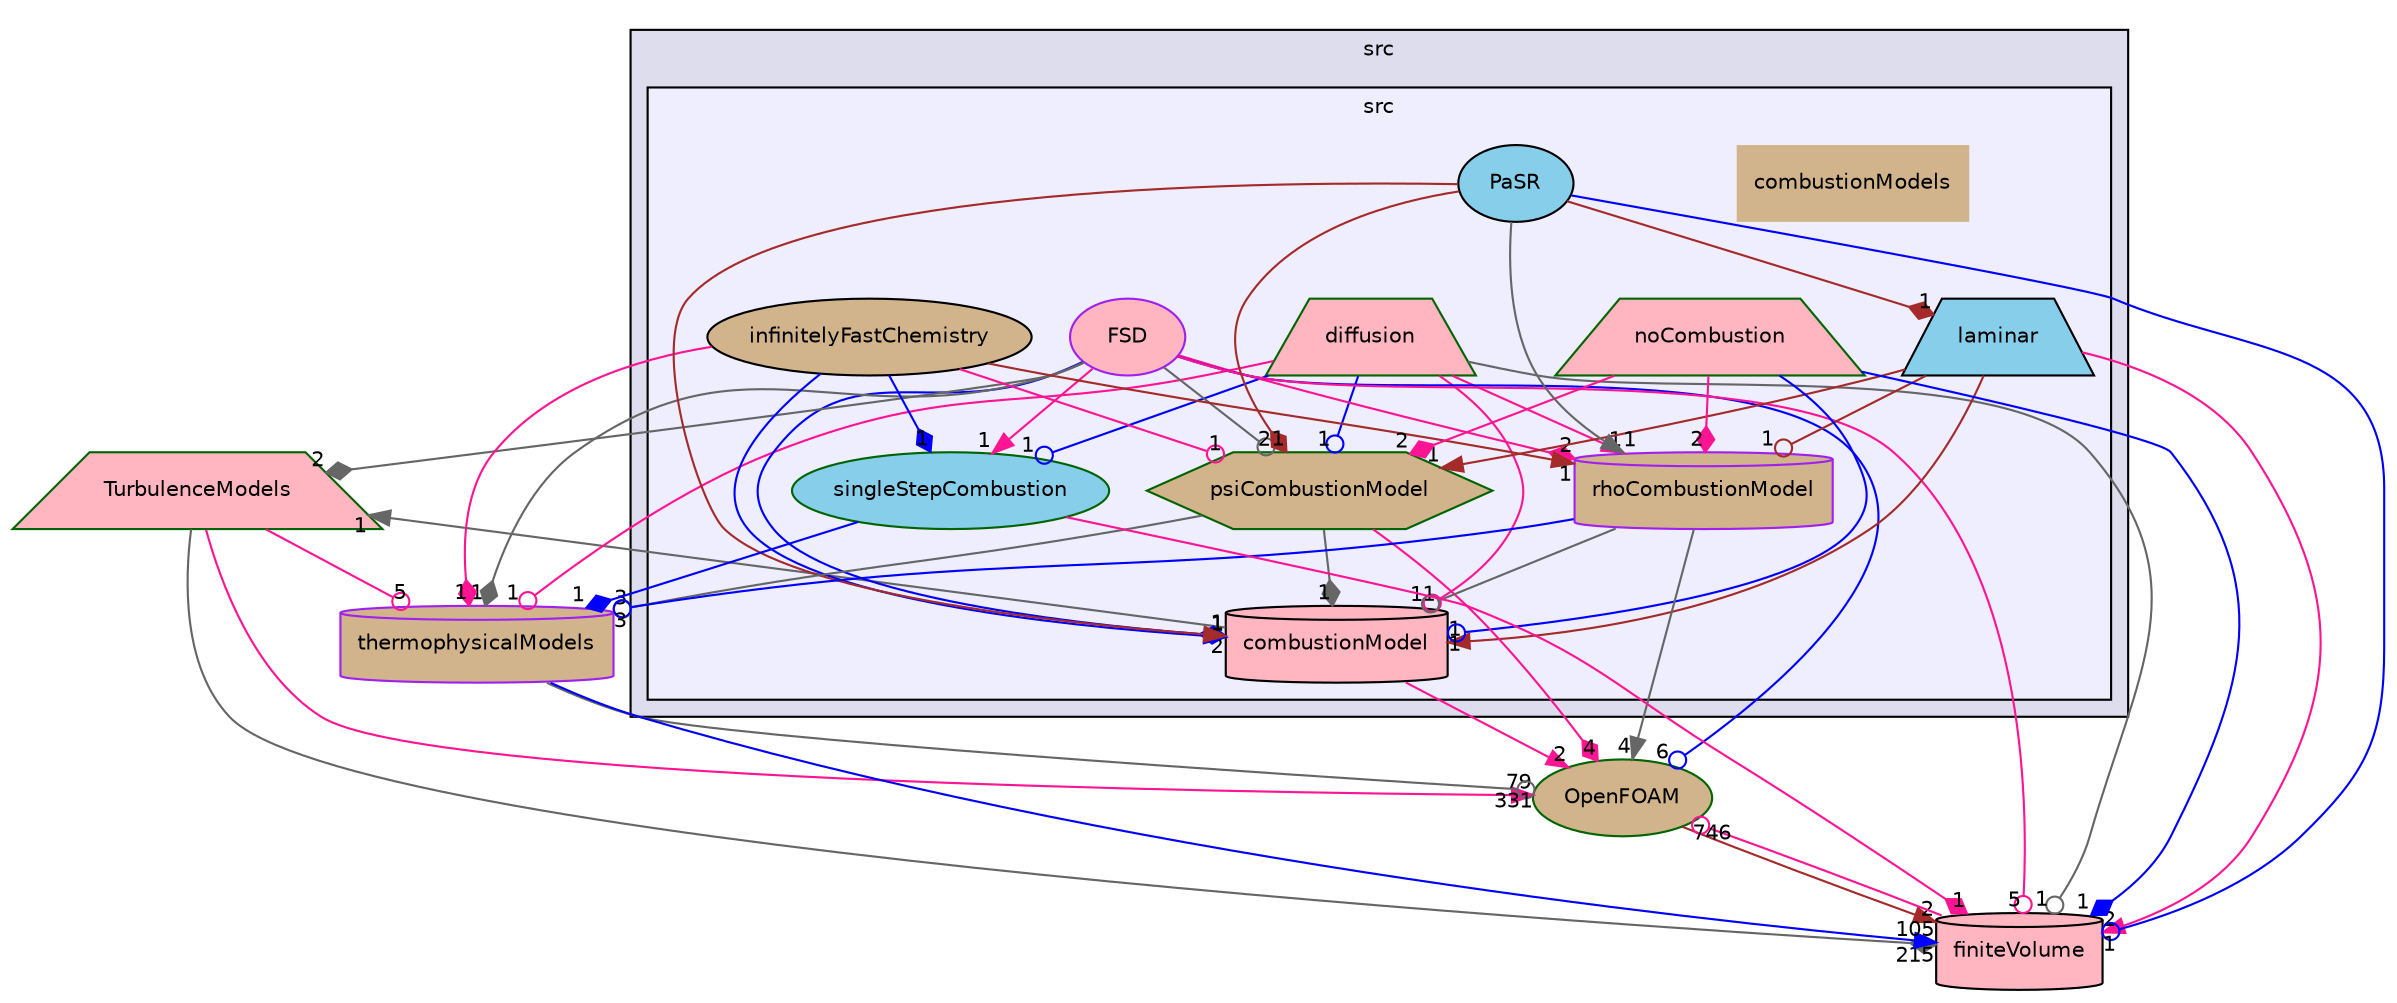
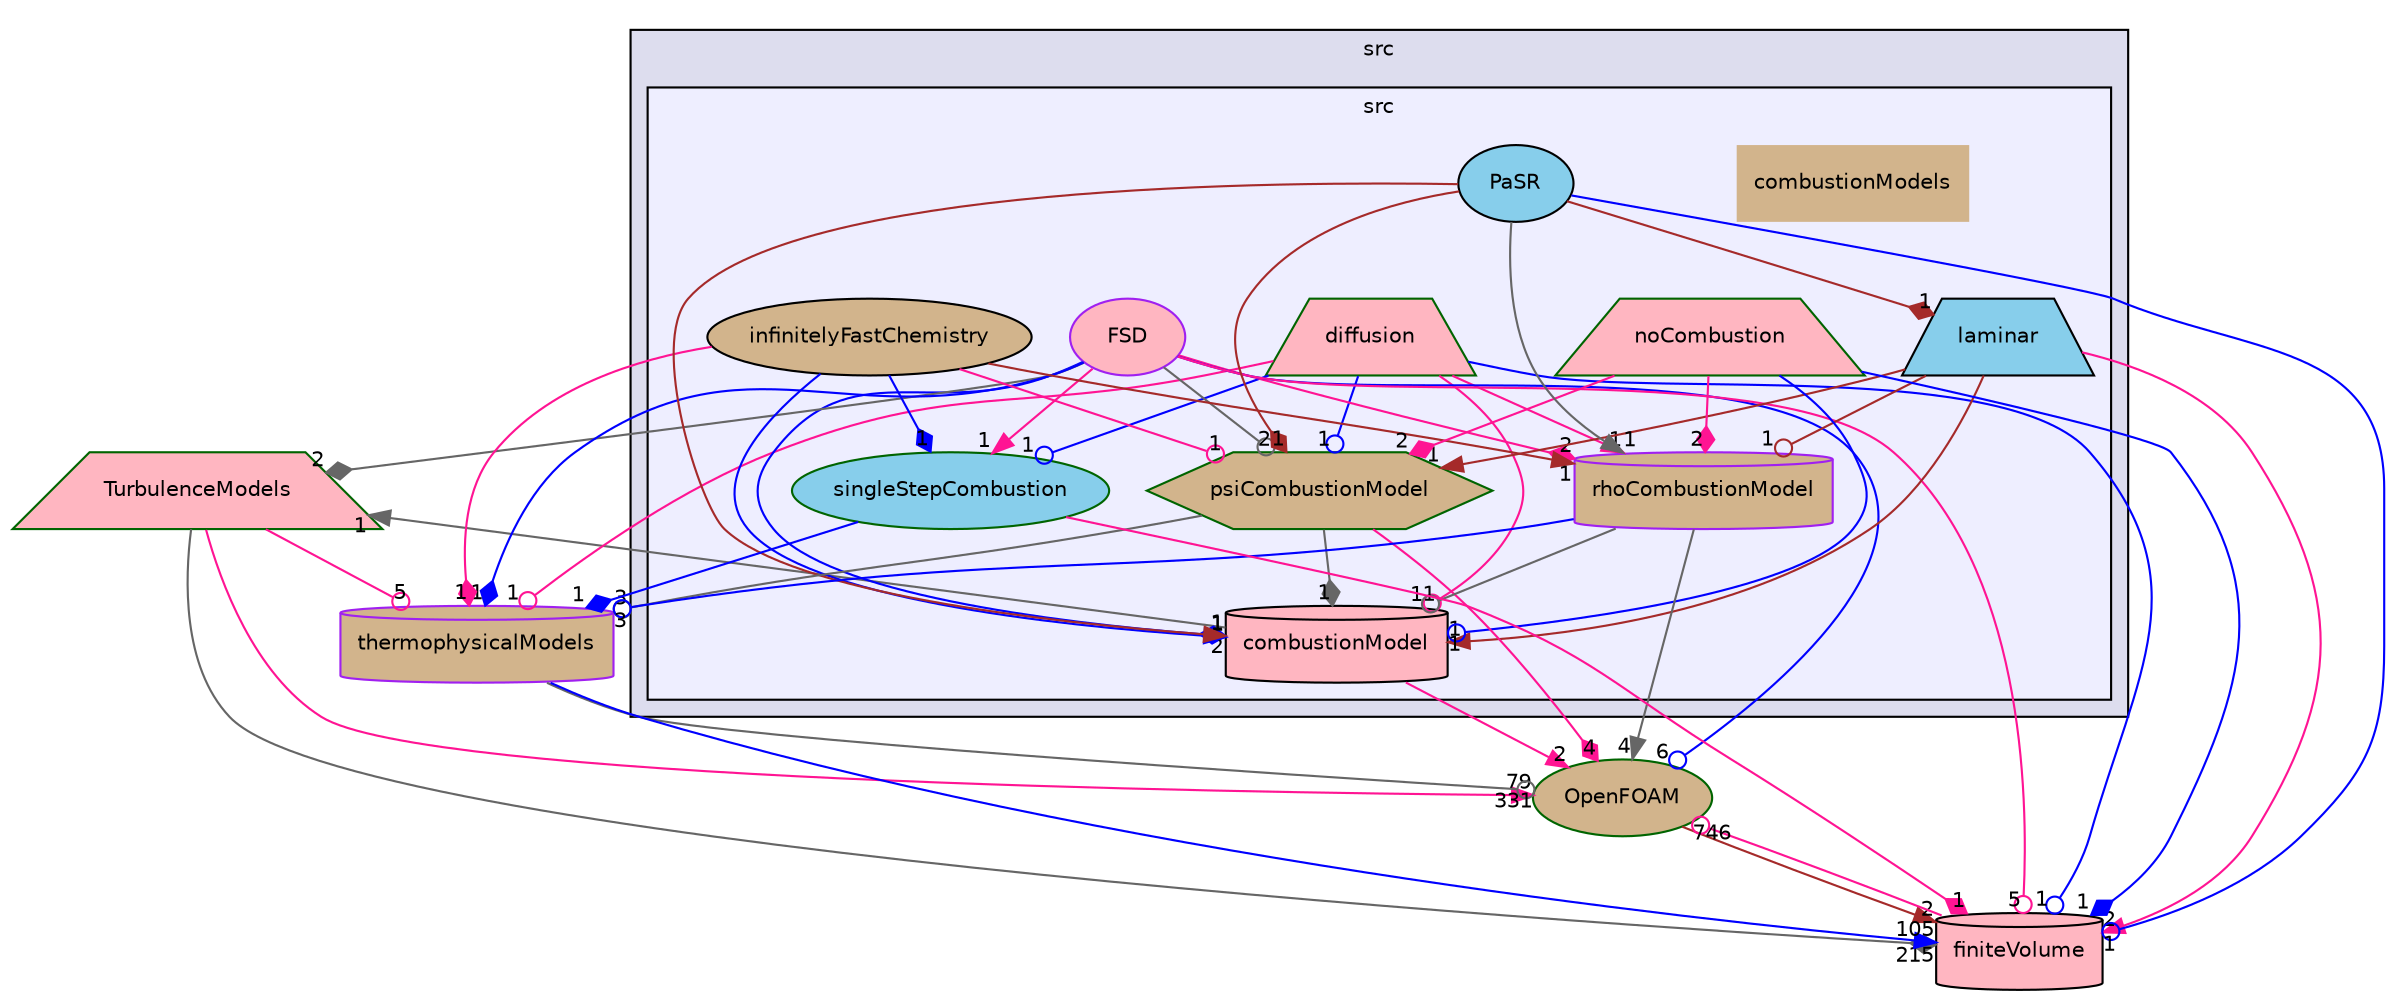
(747, 390) -> (747, 390)
(2070, 439) -> (2070, 439)
